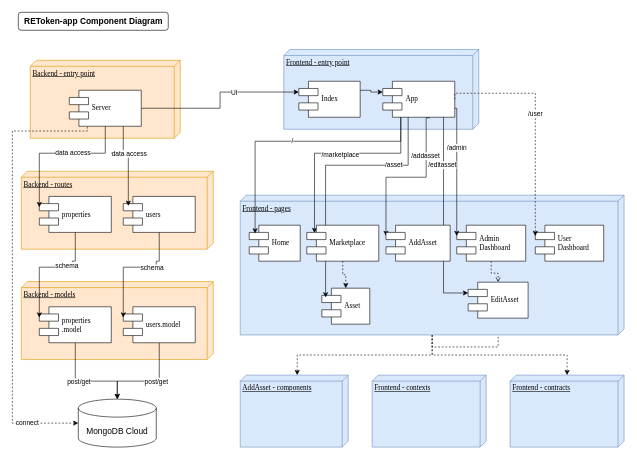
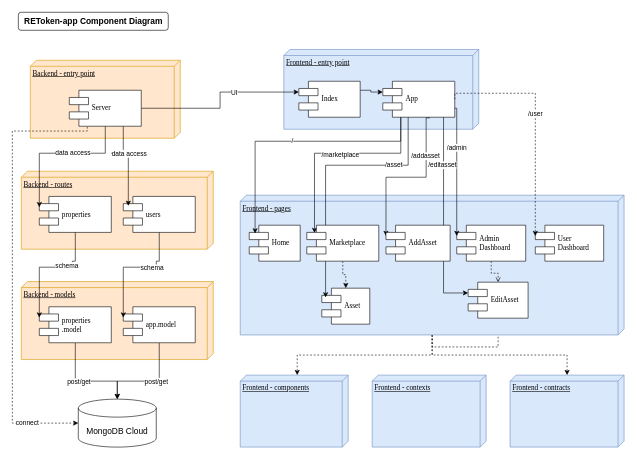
(166, 325) -> (162, 325)
(283, 389) -> (283, 389)
